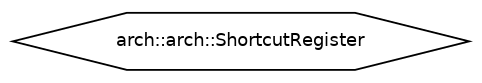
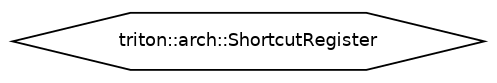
(241, 41) -> (248, 41)
